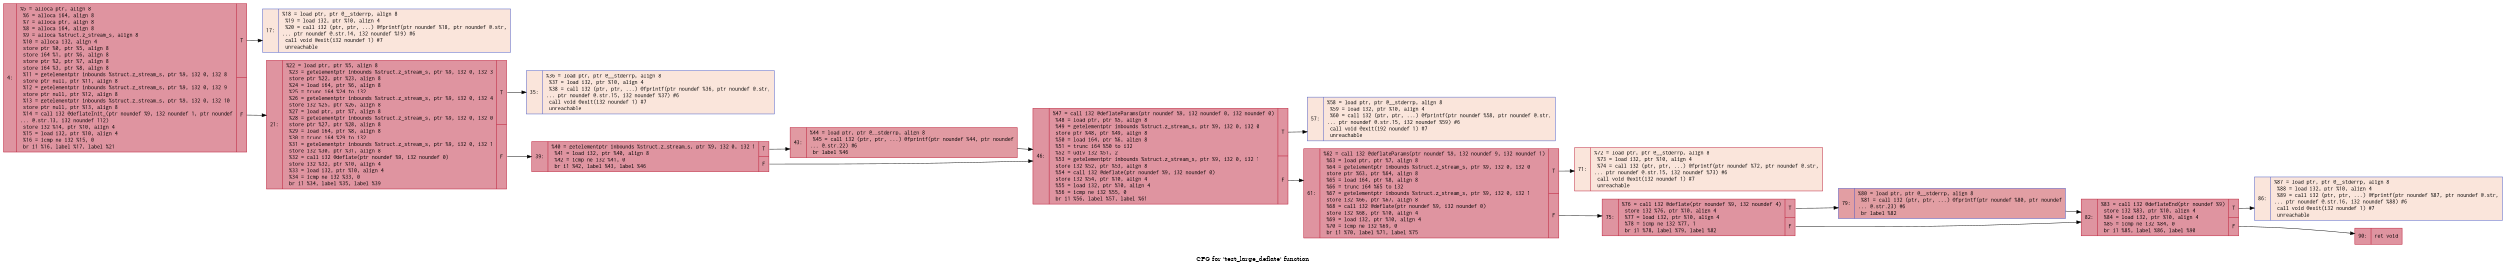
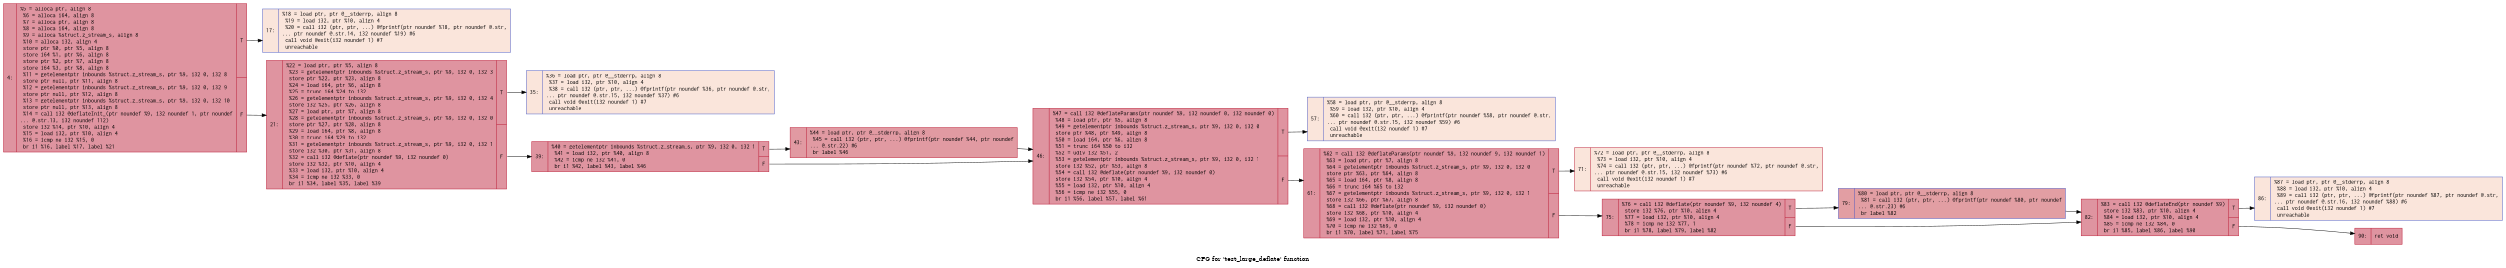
(1377, 129) -> (1377, 129)
